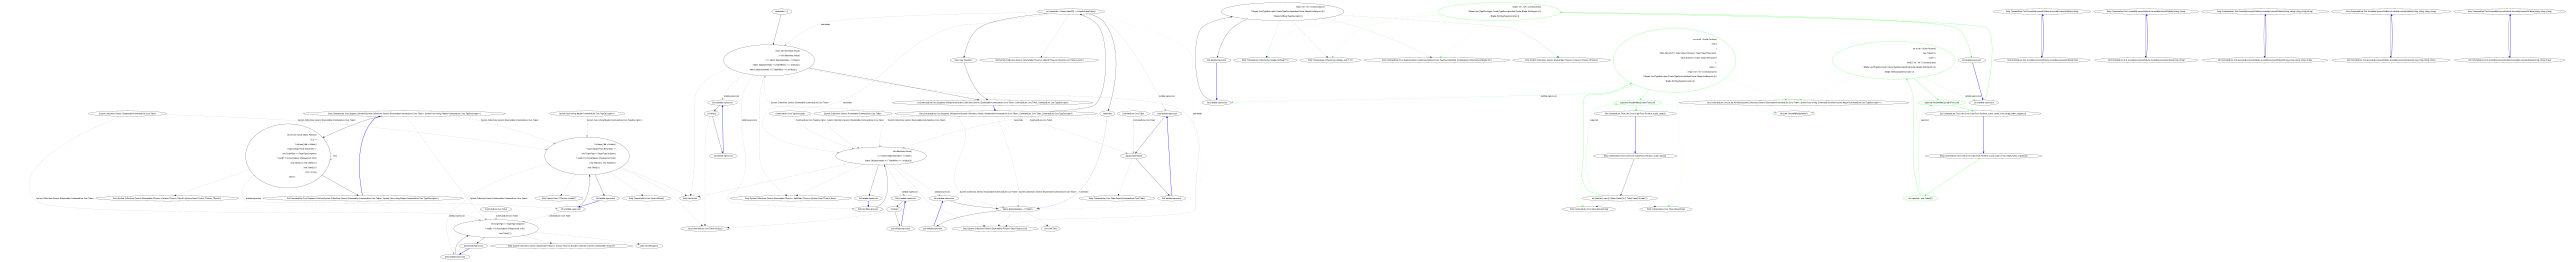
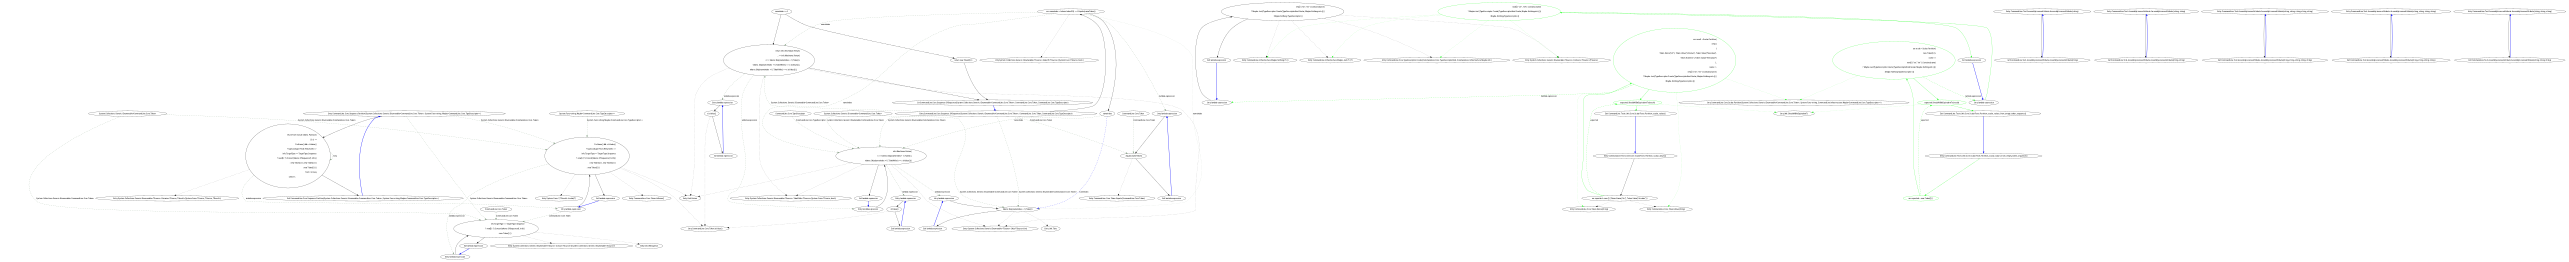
(1004, 19) -> (868, 40)
